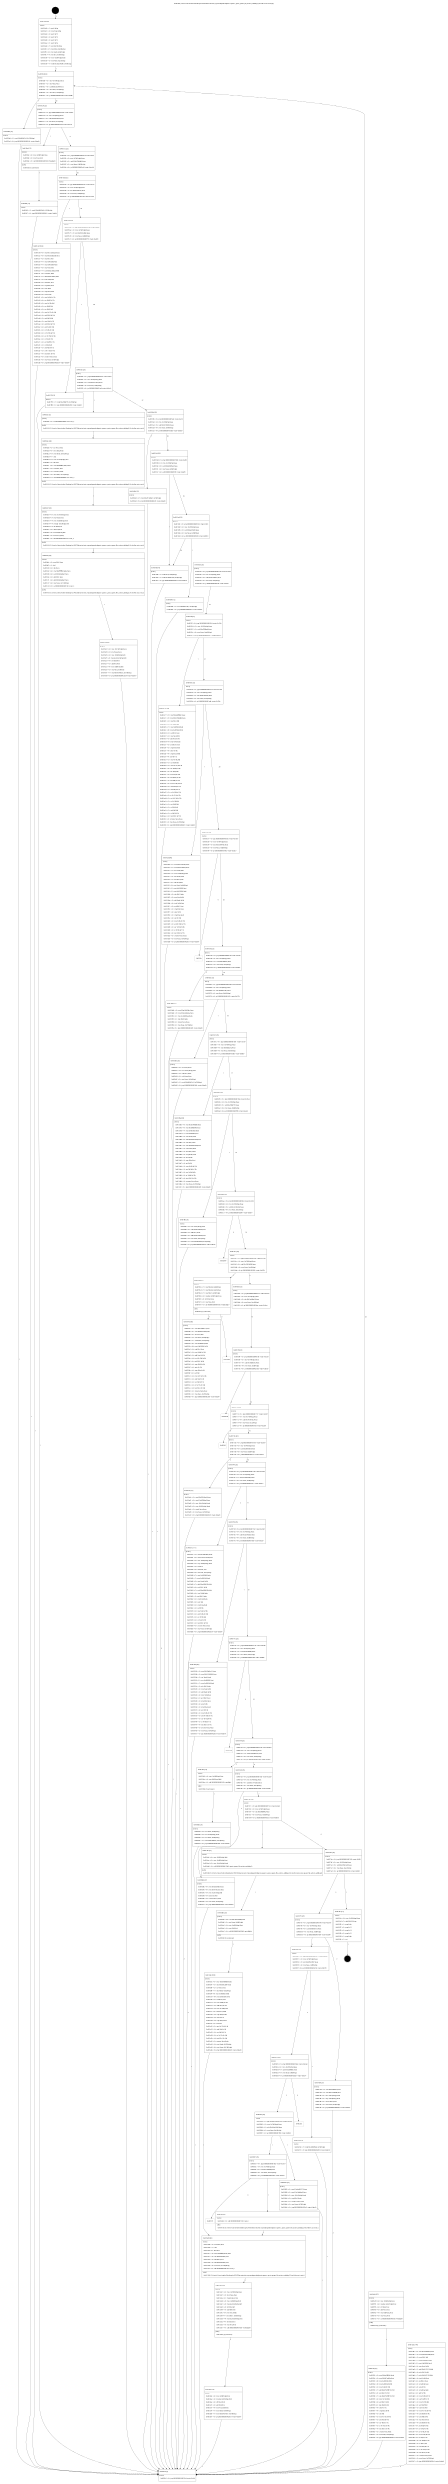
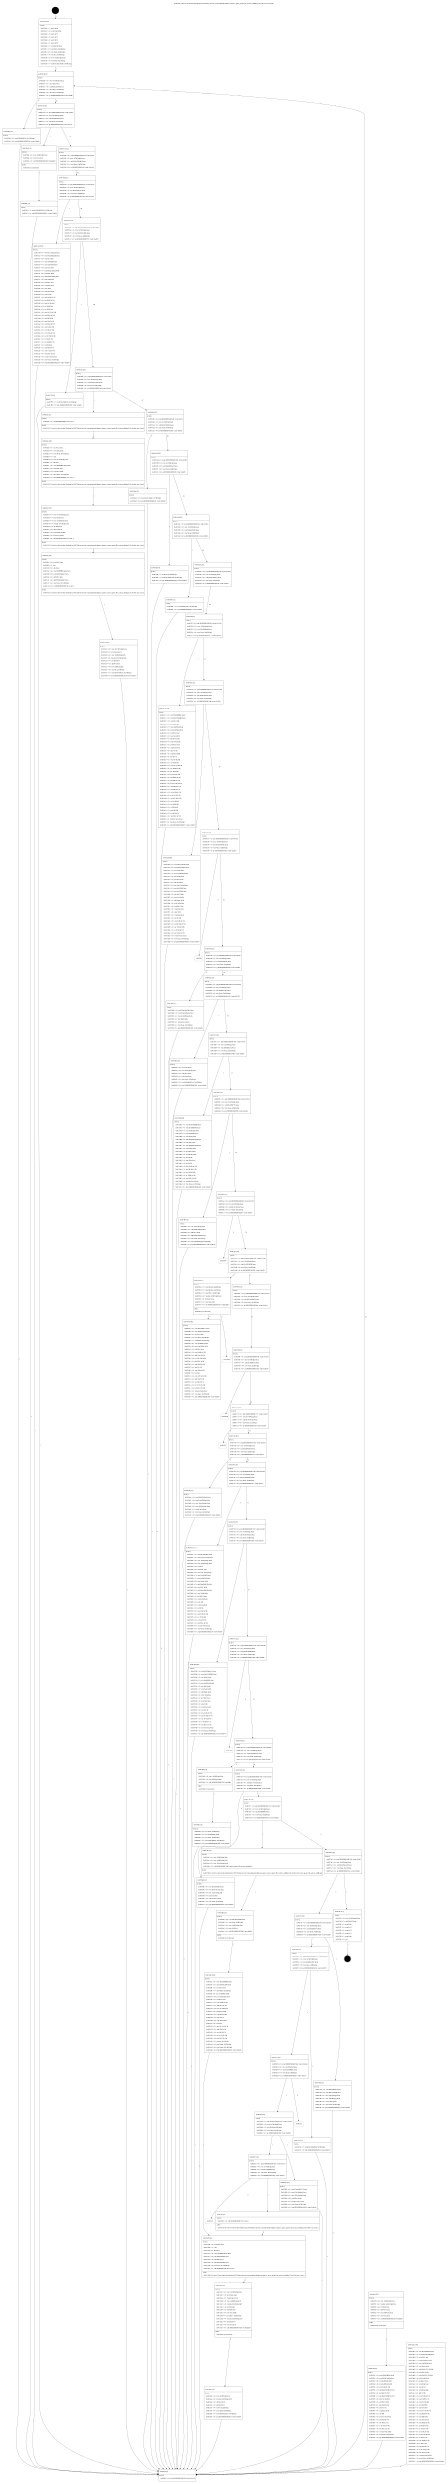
(179, 552) -> (201, 550)
